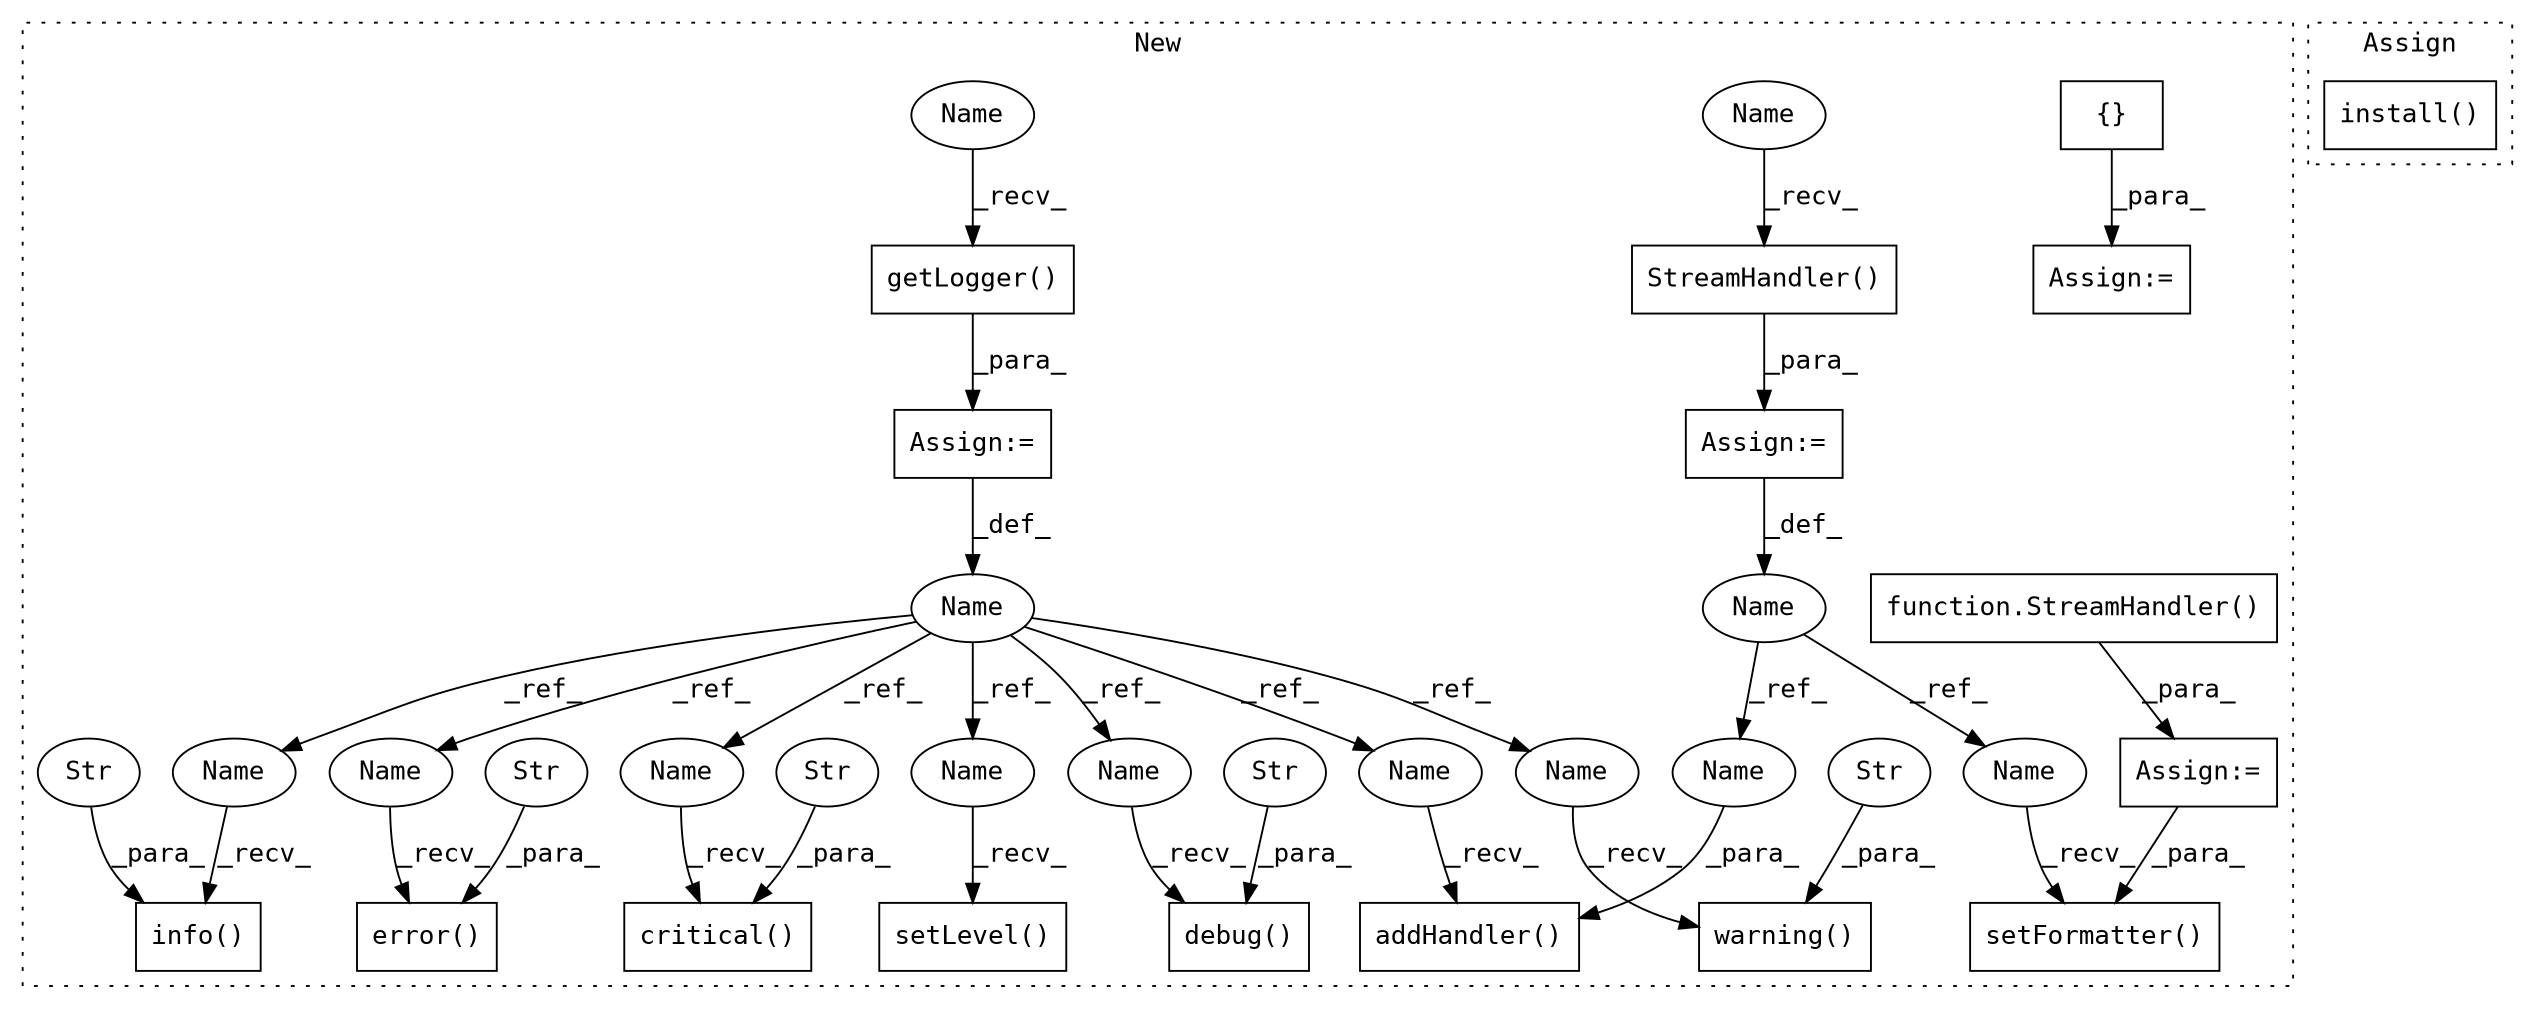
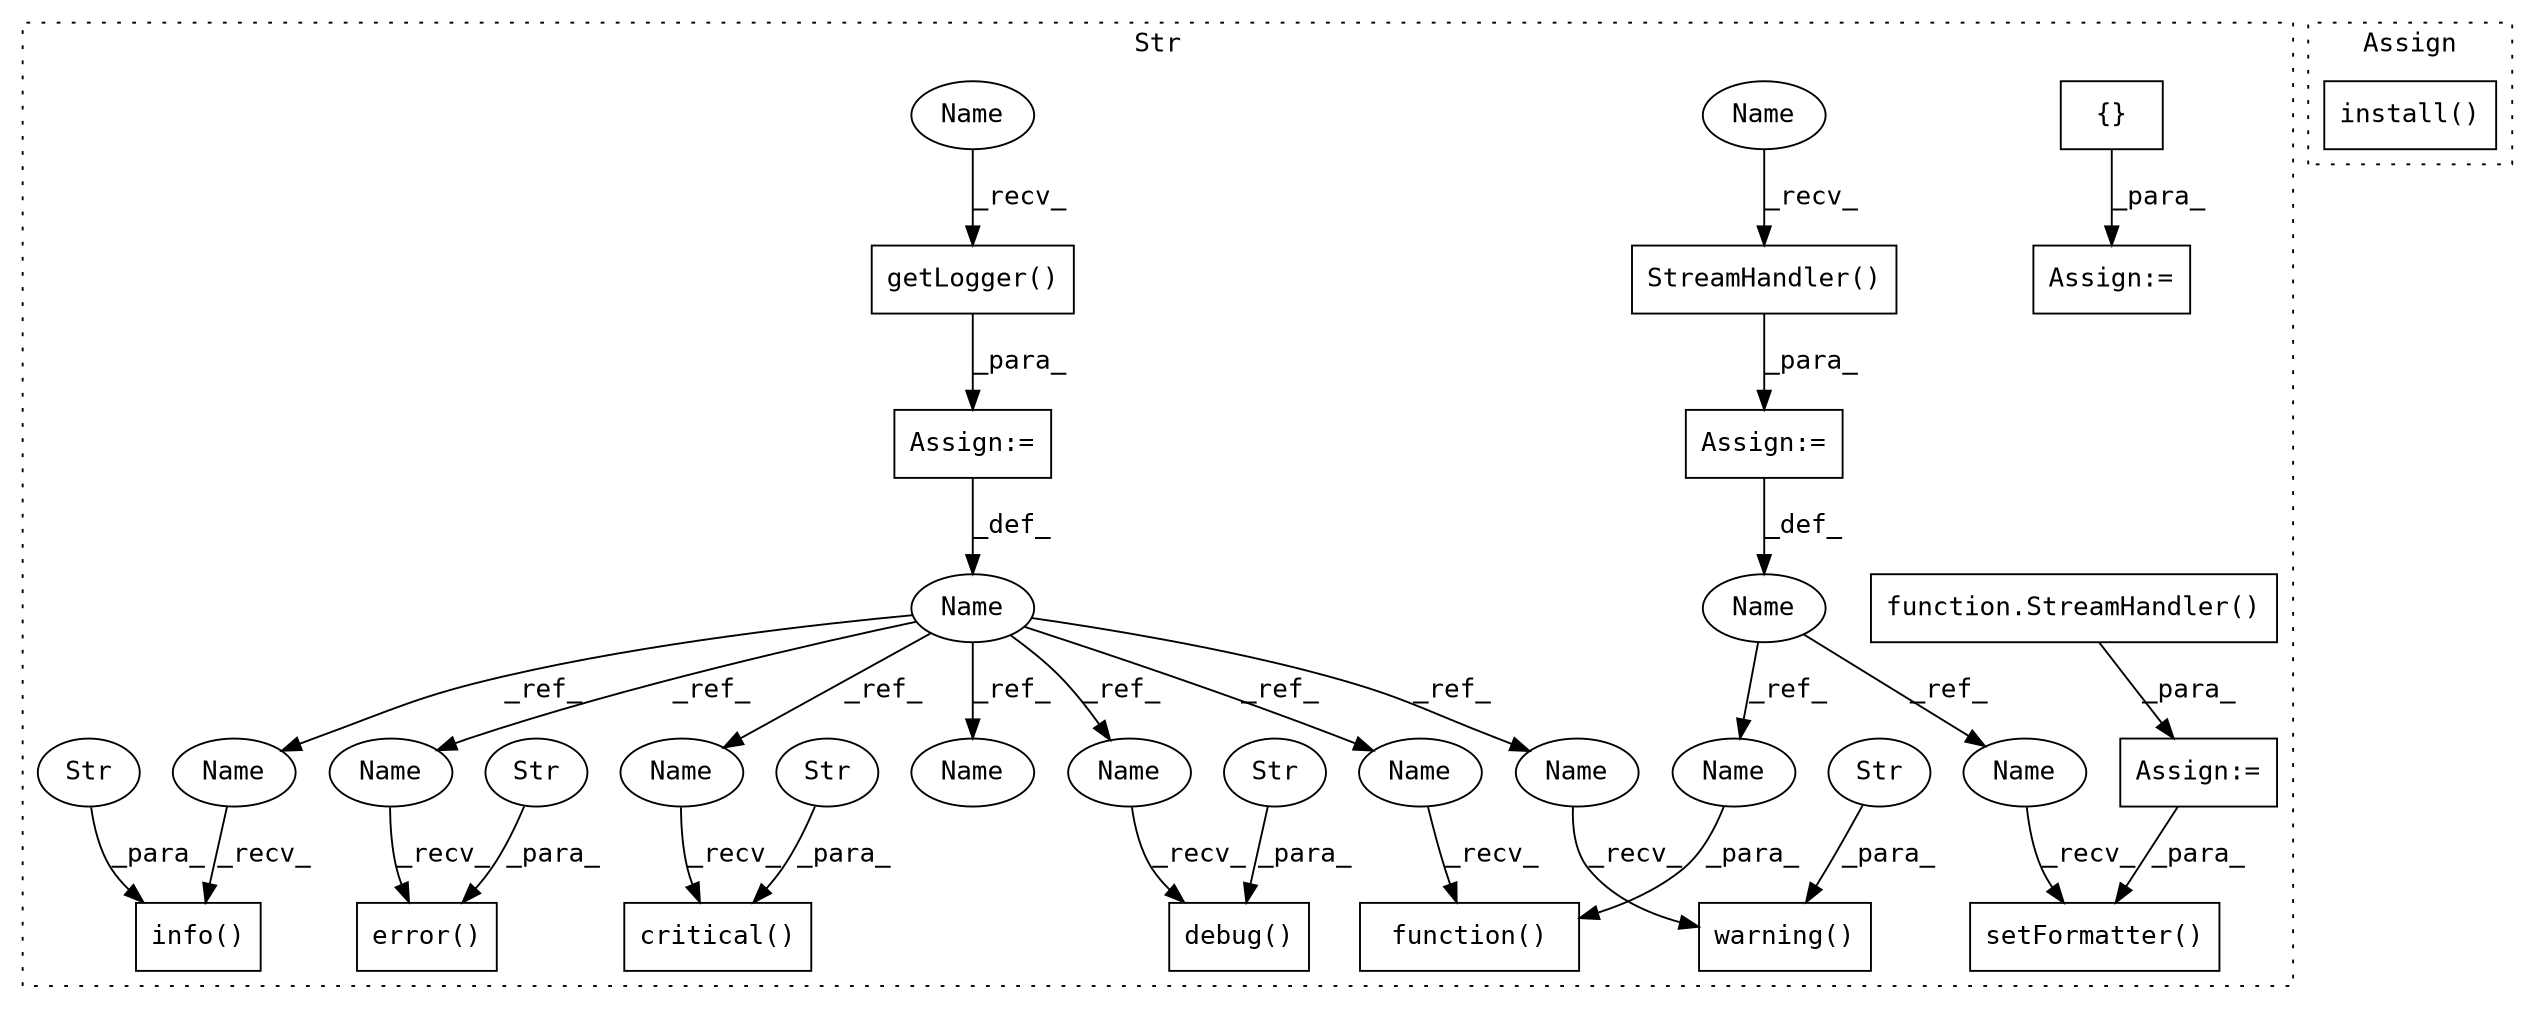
(1158, 44) -> (1158, 44)
(973, 937) -> none
(1470, 937) -> (1470, 937)
